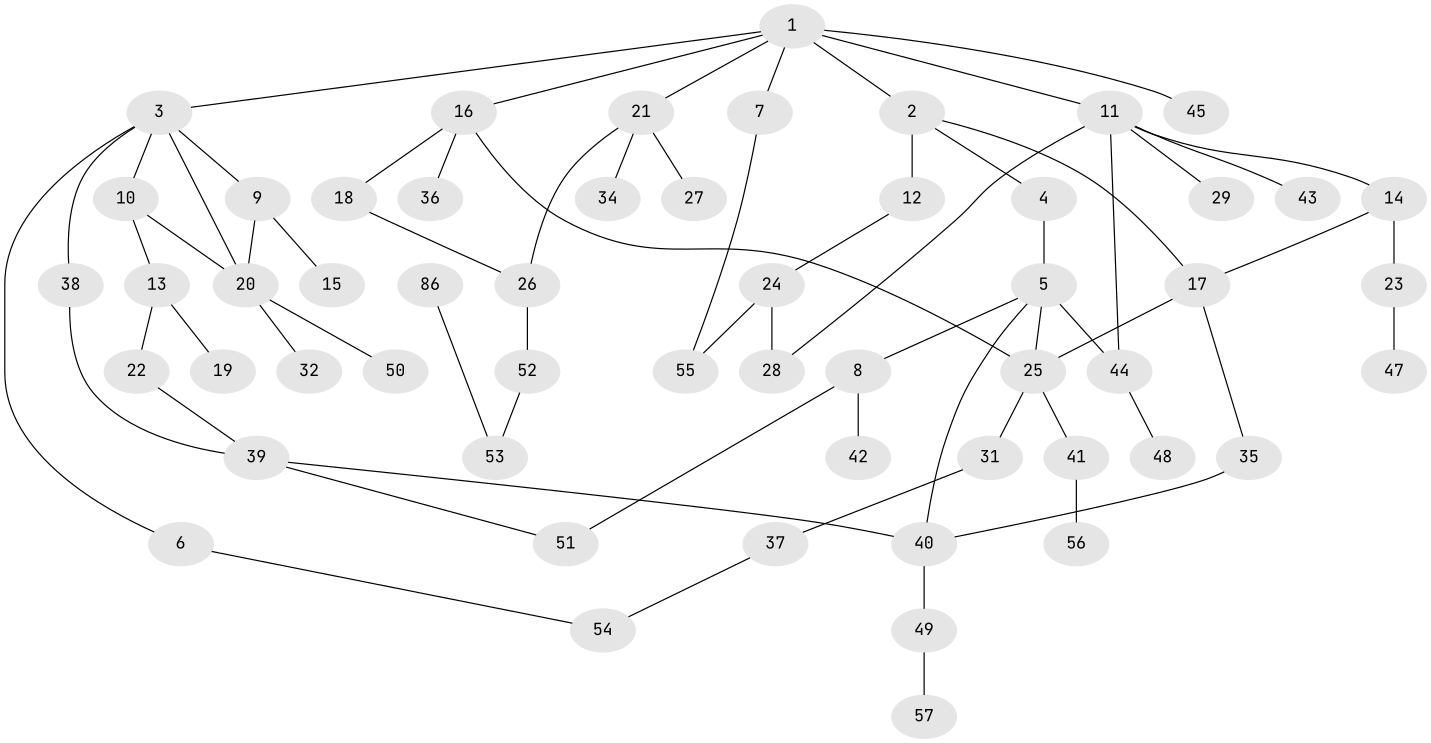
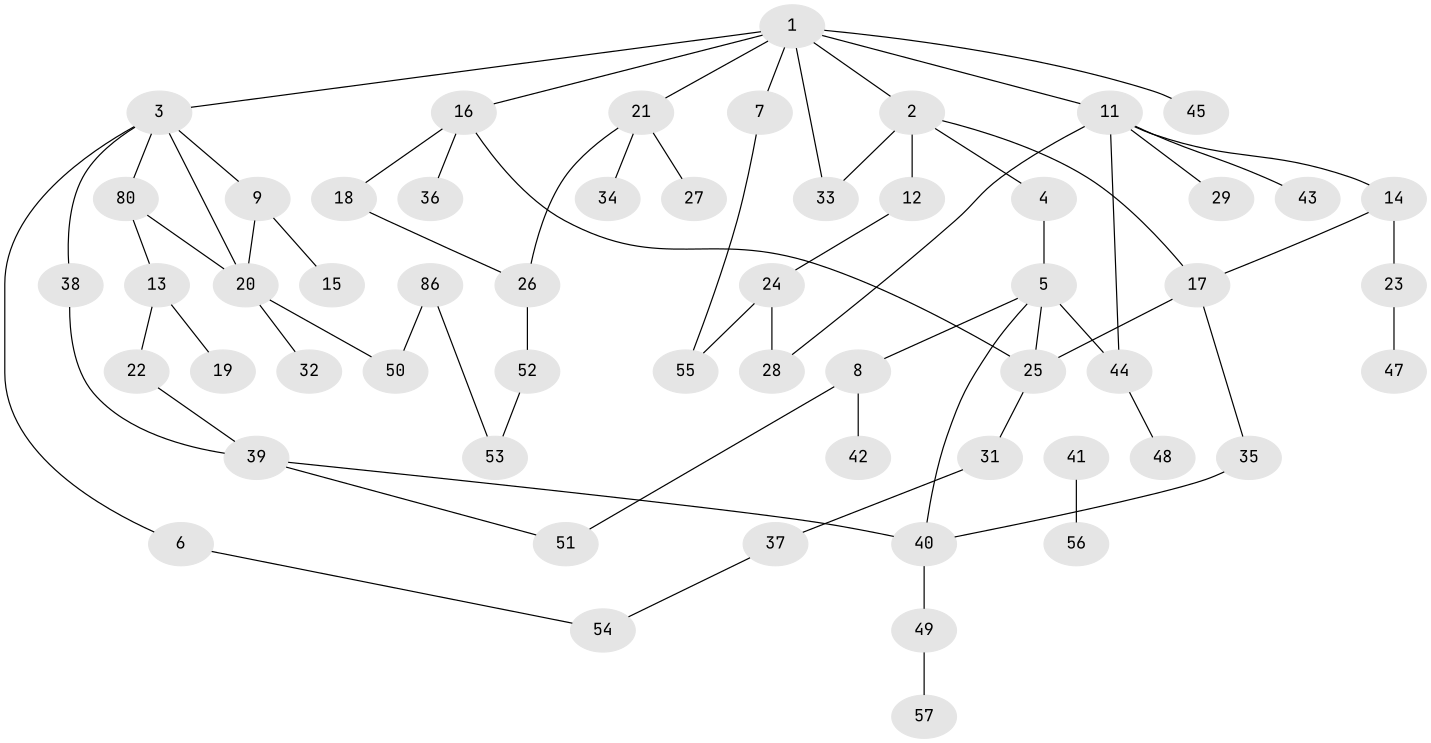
(126, 199) -> (126, 199)
none -> (826, 199)
none -> (413, 328)
(1055, 415) -> none
